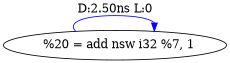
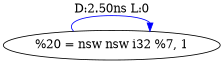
(115, 45) -> (112, 45)
